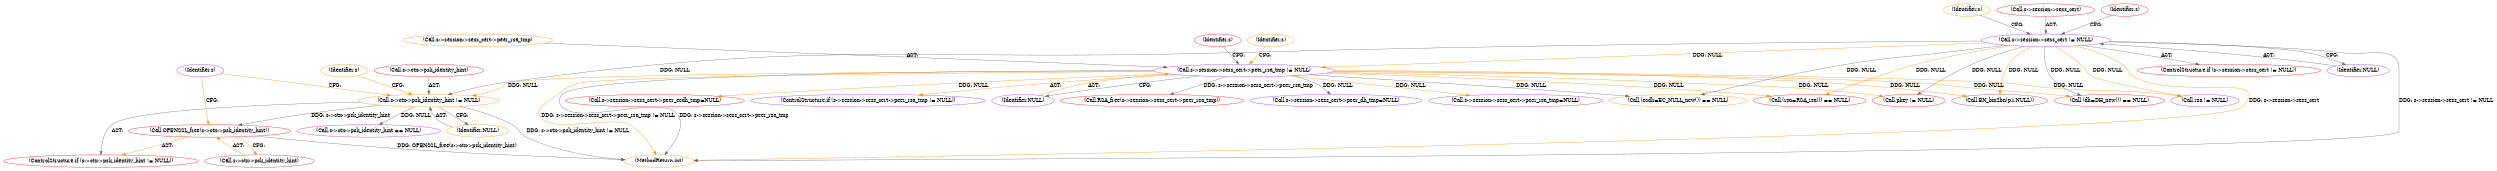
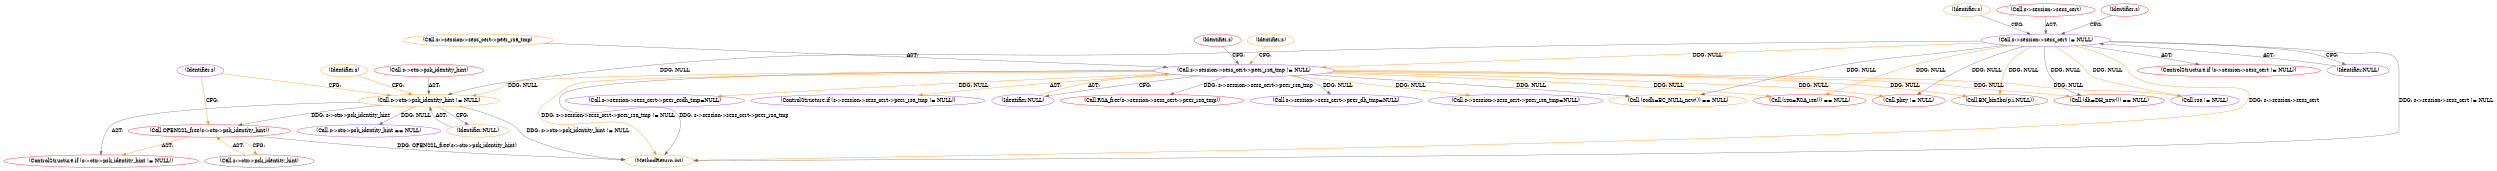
(655, 101) -> (655, 101)
